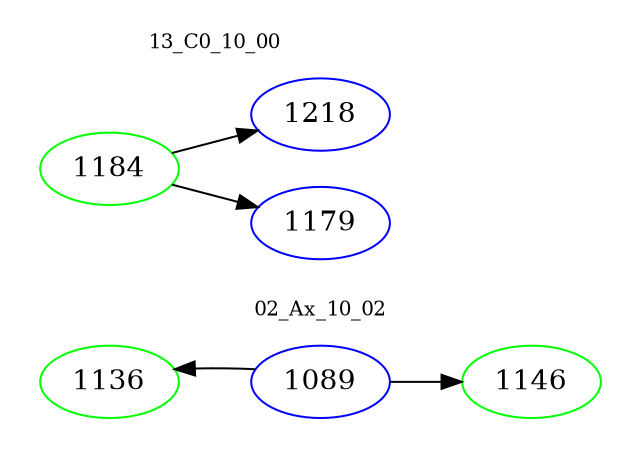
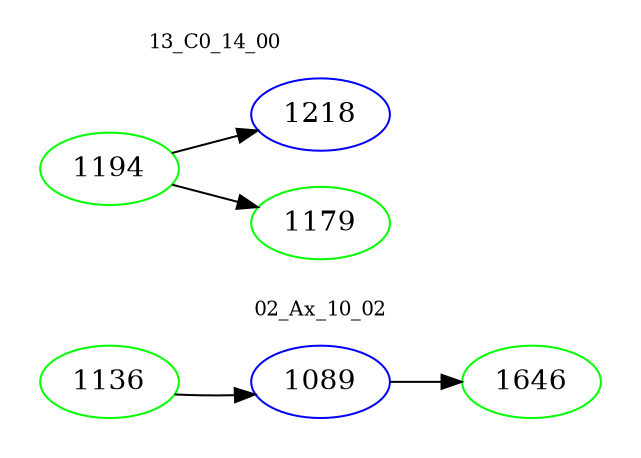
(215, 43) -> (215, 43)
(110, 169) -> (110, 169)
(321, 223) -> (321, 223)
(225, 368) -> (205, 395)
(532, 382) -> (532, 382)
